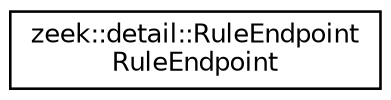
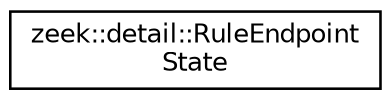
(195, 50) -> (195, 50)
